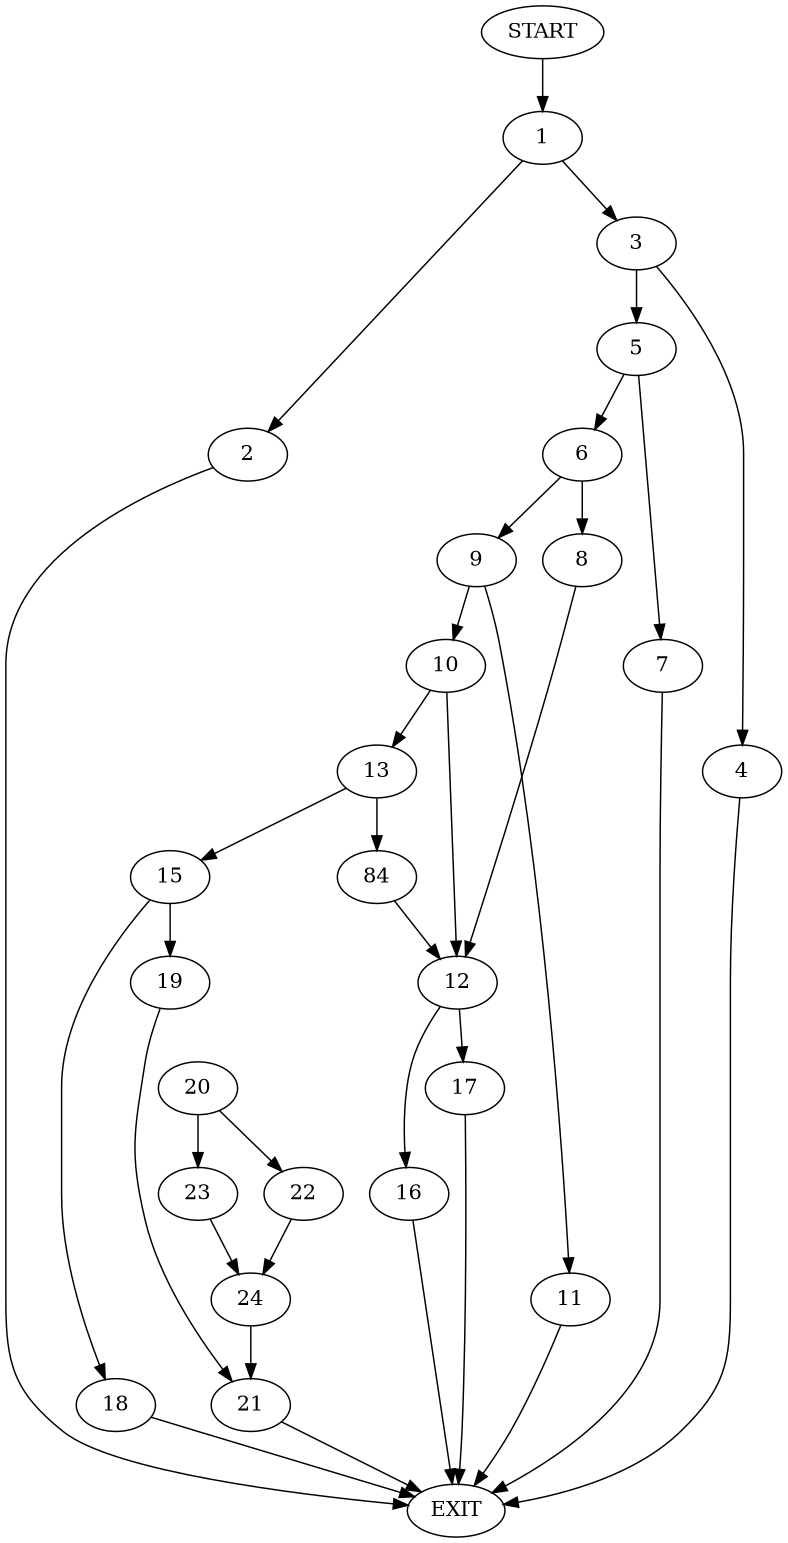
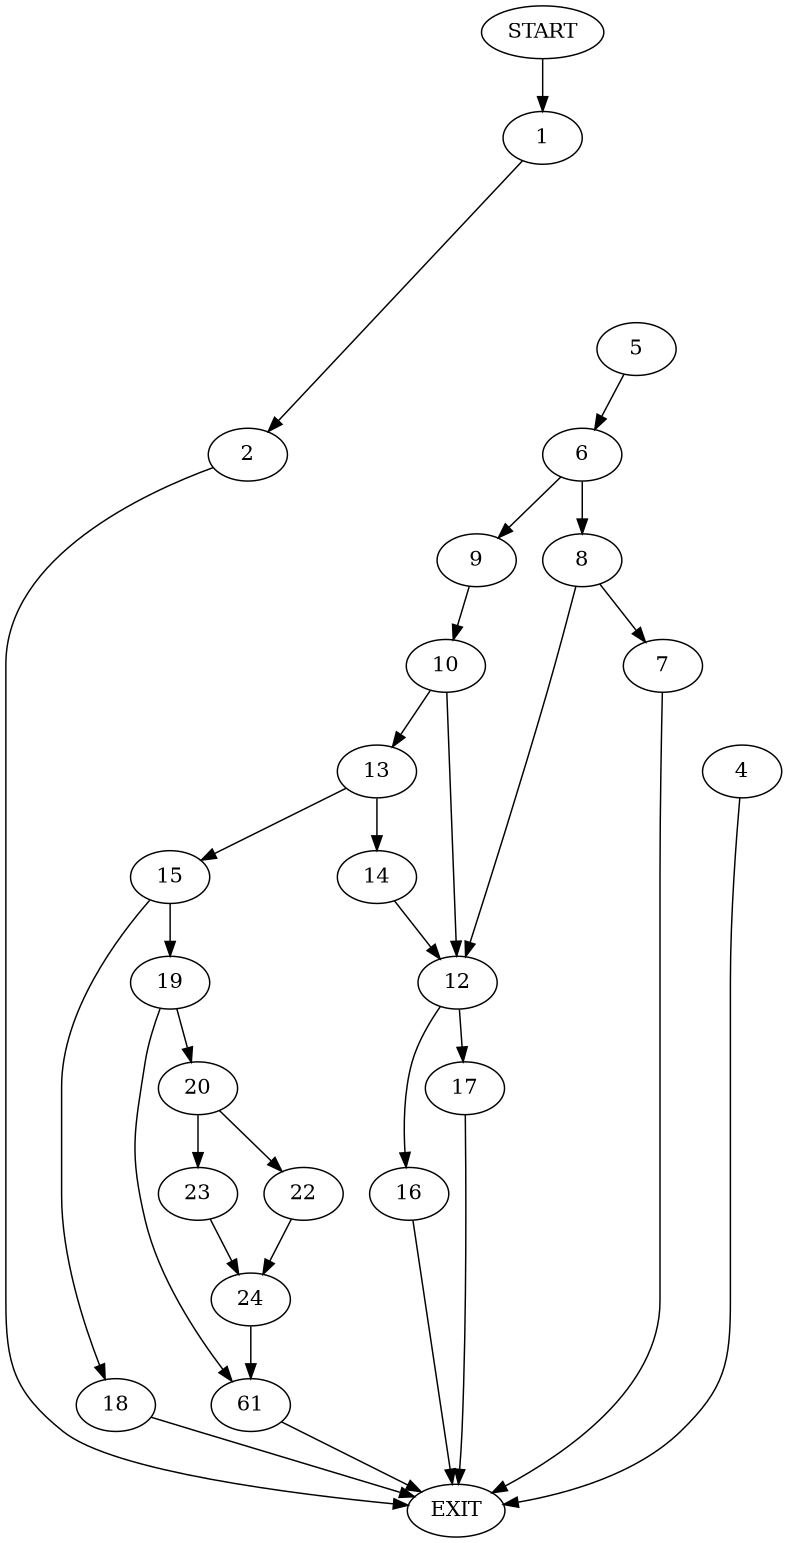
(637, 243) -> none
(649, 500) -> (618, 607)
(377, 877) -> (377, 877)
none -> (182, 1028)
(571, 1299) -> none
(251, 1405) -> (251, 1405)
